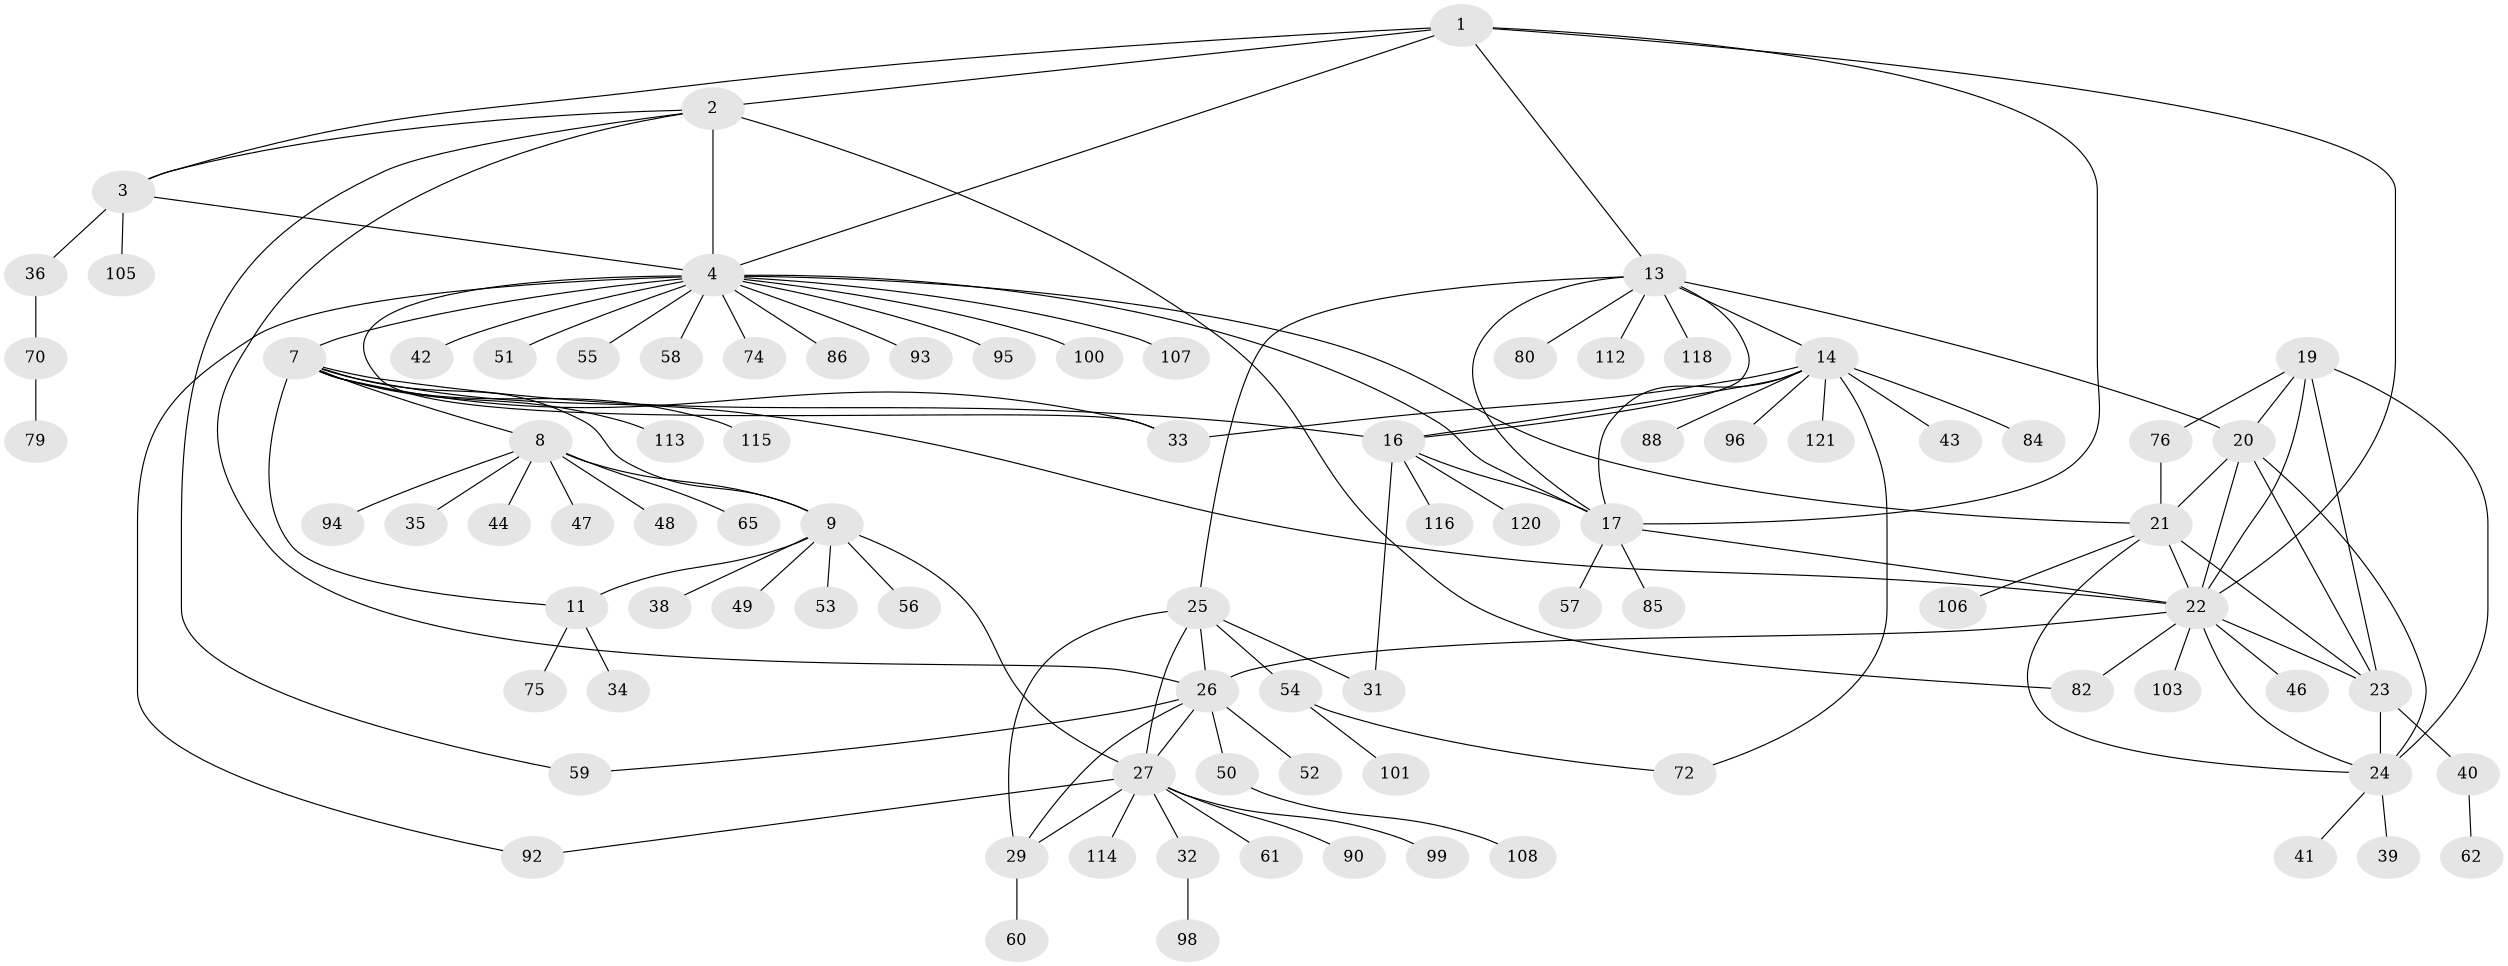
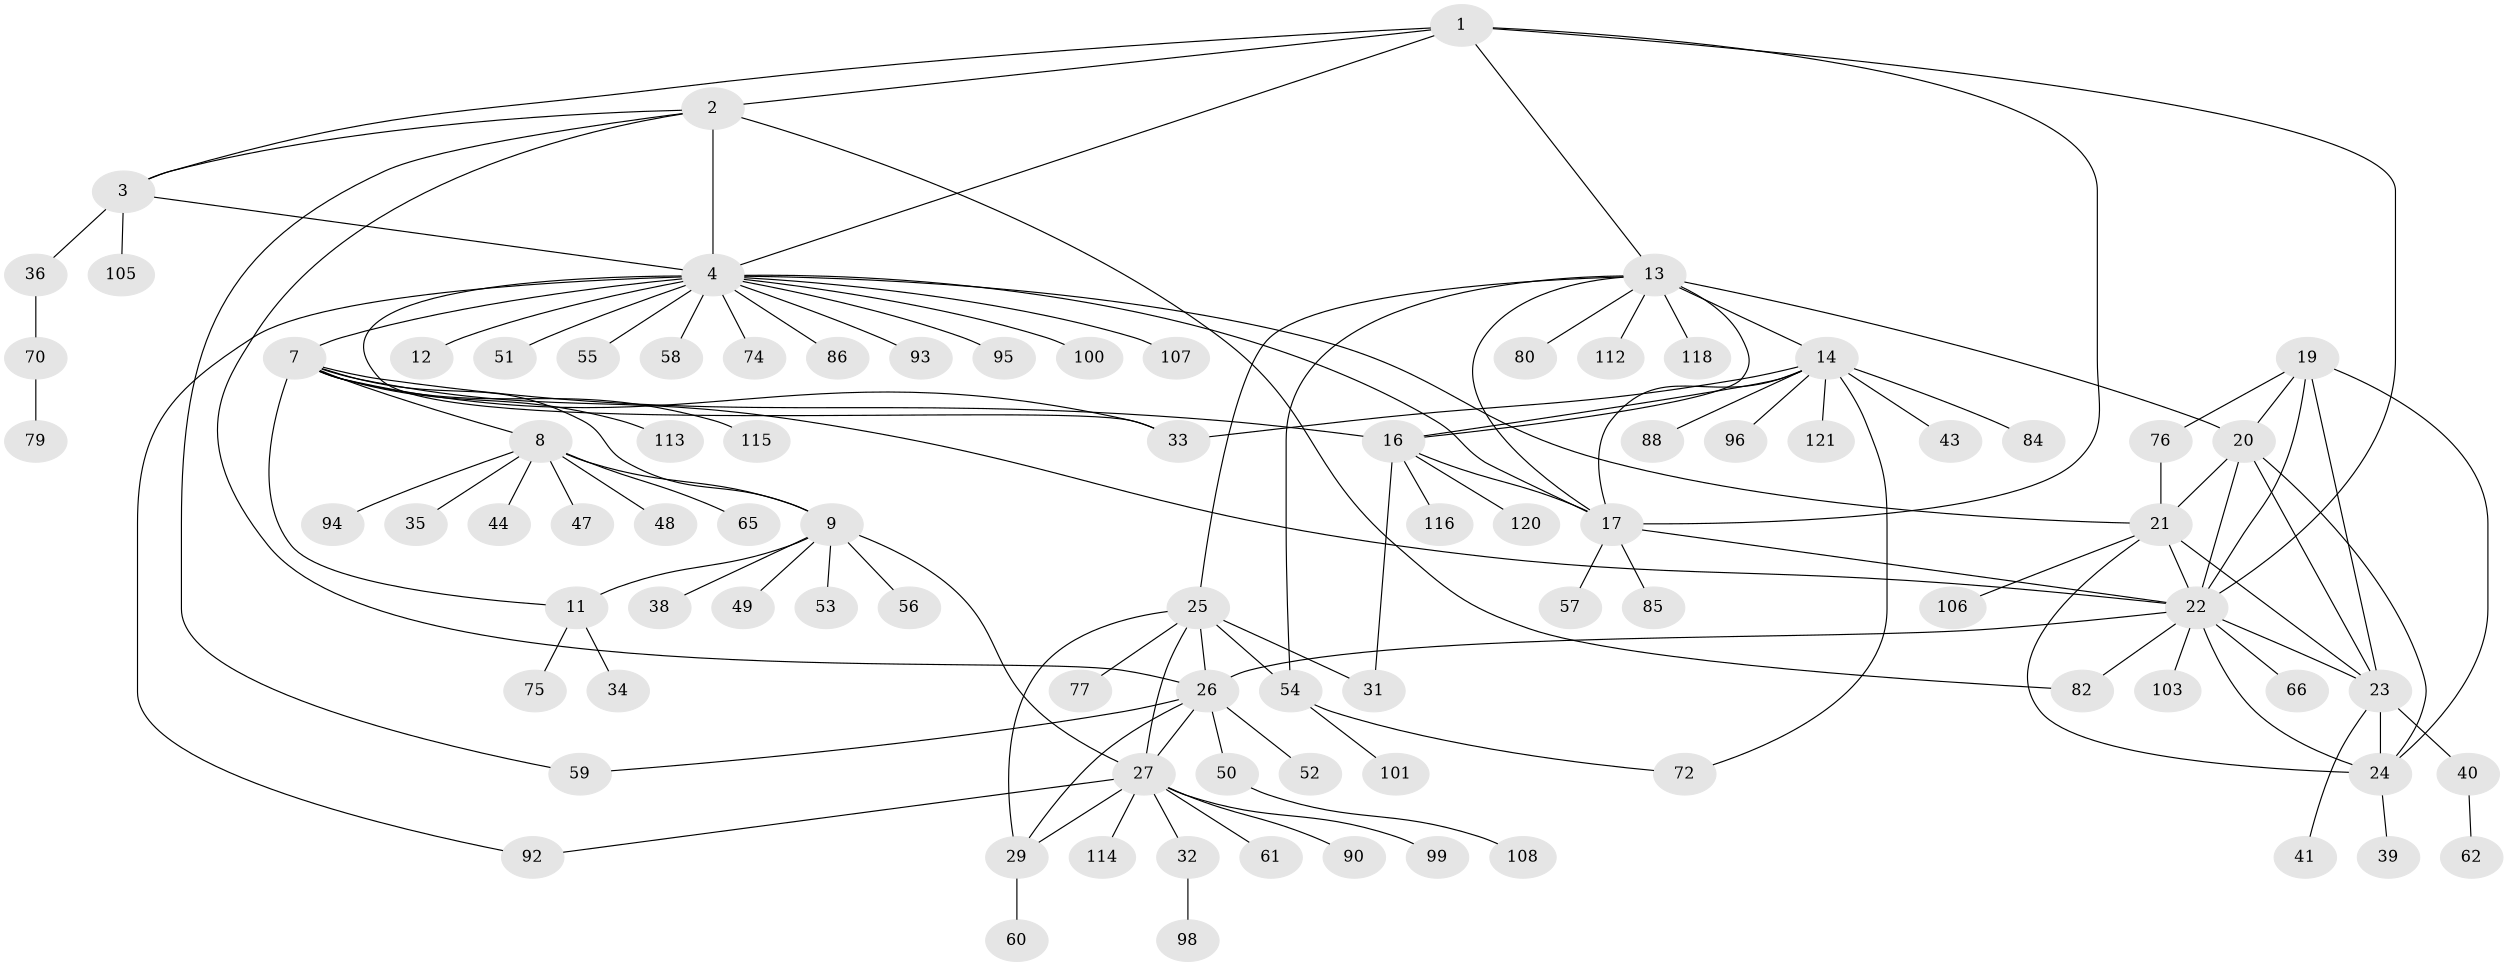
(422, 358) -> (422, 358)
none -> (1321, 359)
none -> (1080, 691)
(2297, 691) -> (2297, 691)
(2343, 816) -> (2328, 780)
